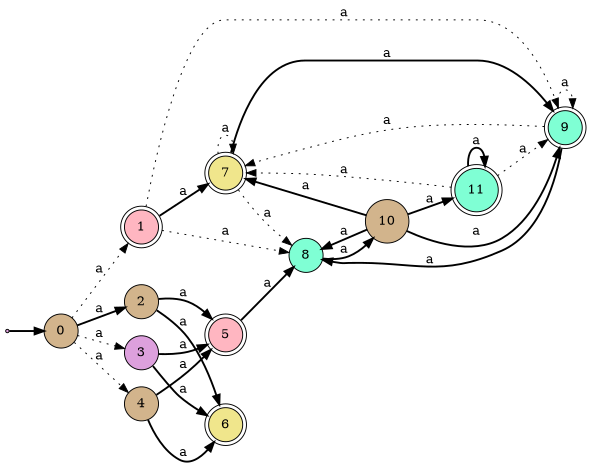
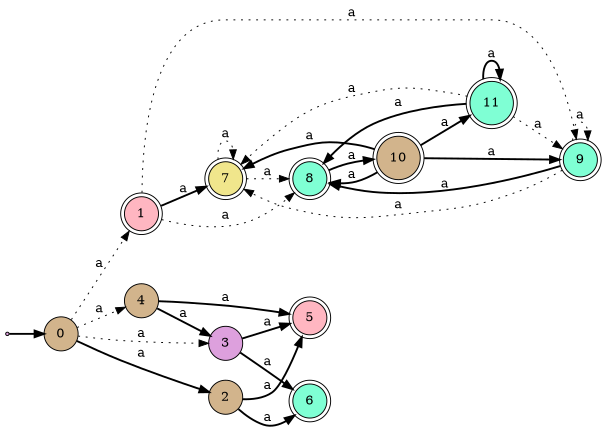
(370, 61) -> none
(387, 221) -> (399, 158)
(306, 255) -> (310, 179)
(264, 297) -> (393, 117)
(226, 425) -> (310, 401)
(172, 454) -> (179, 320)
